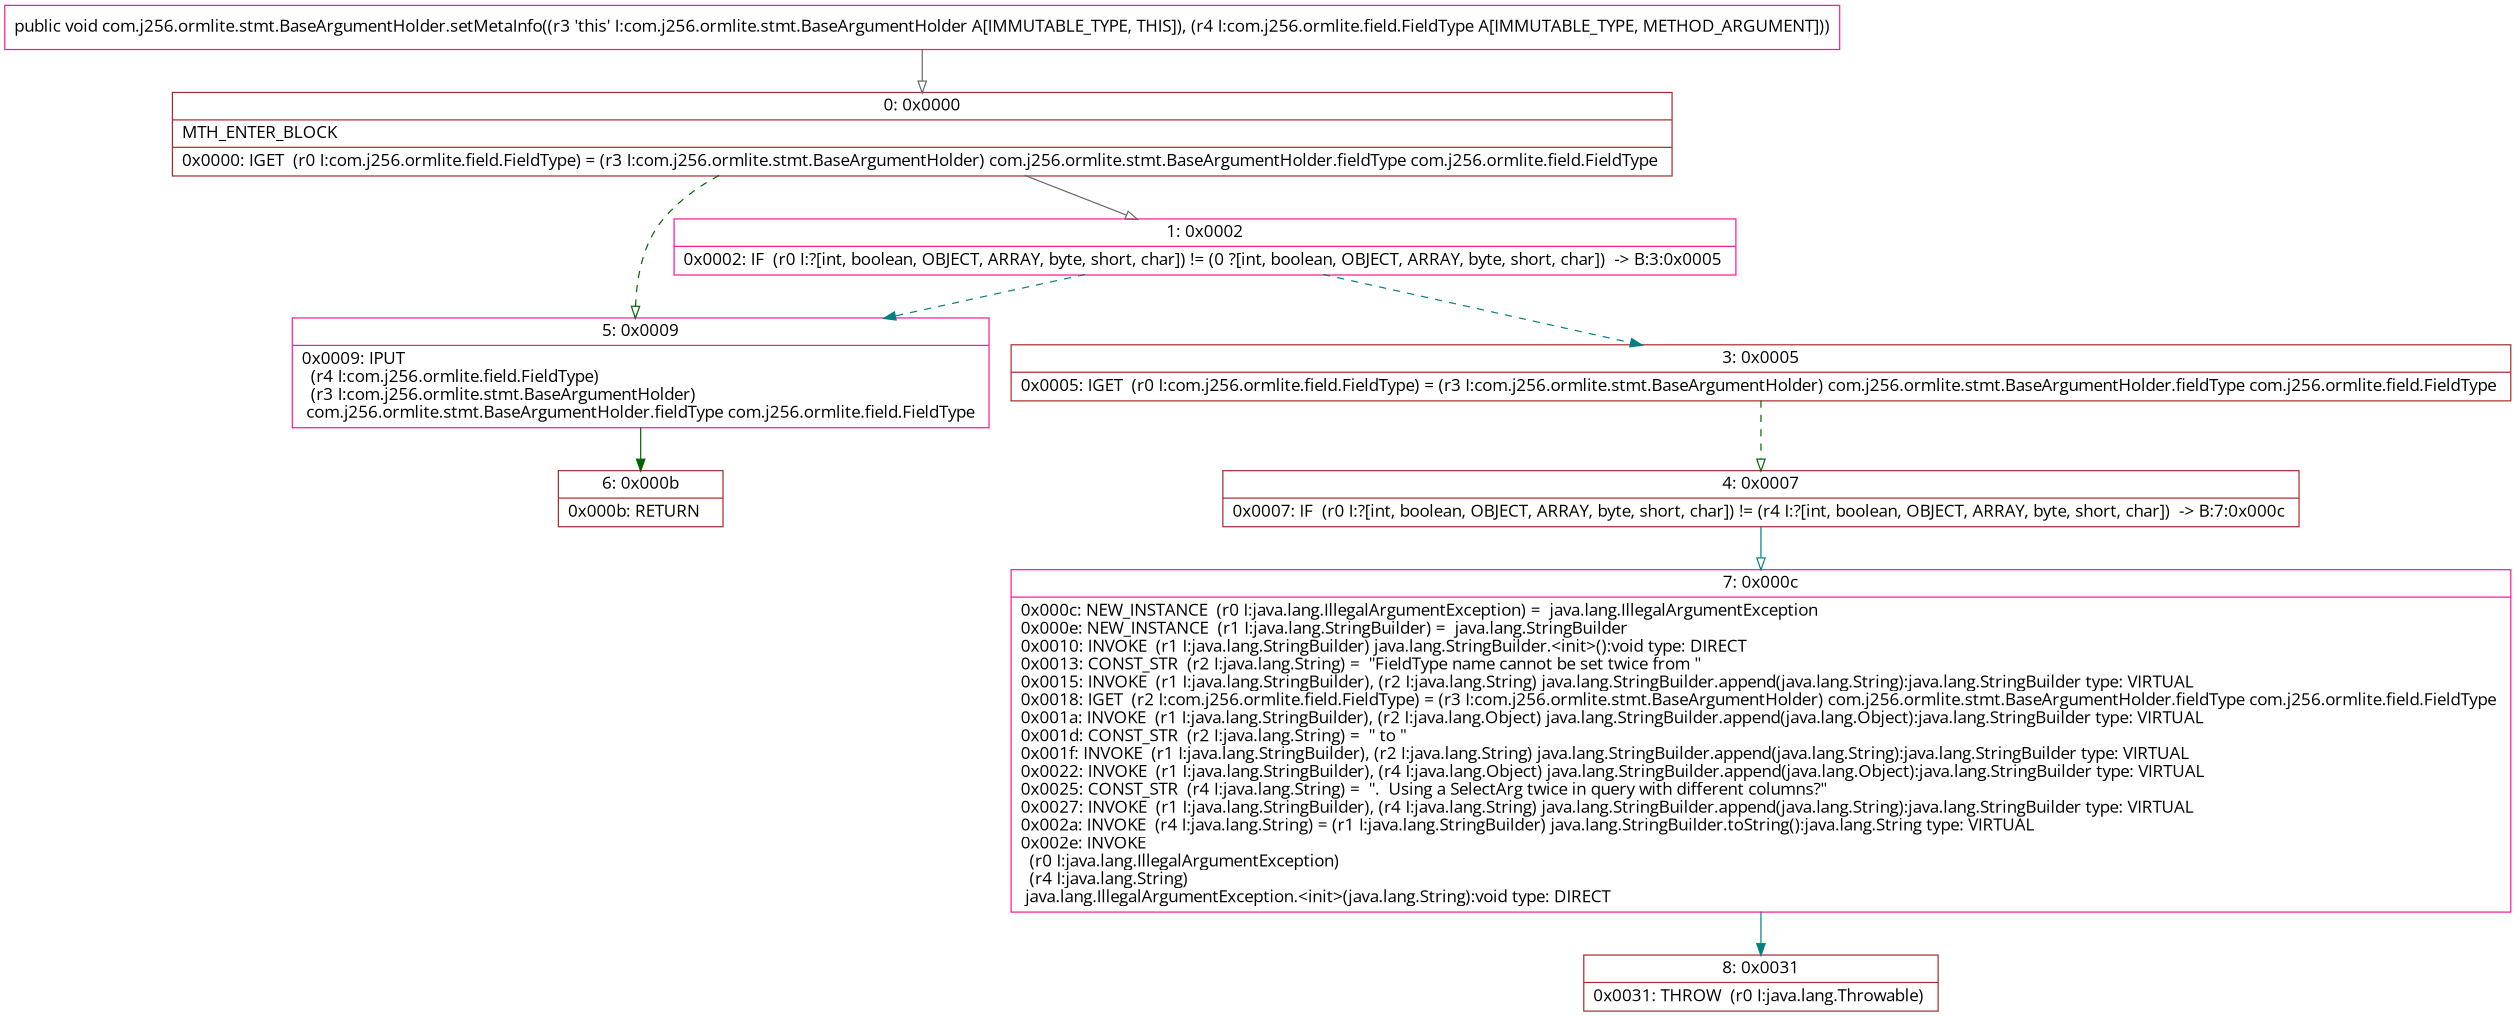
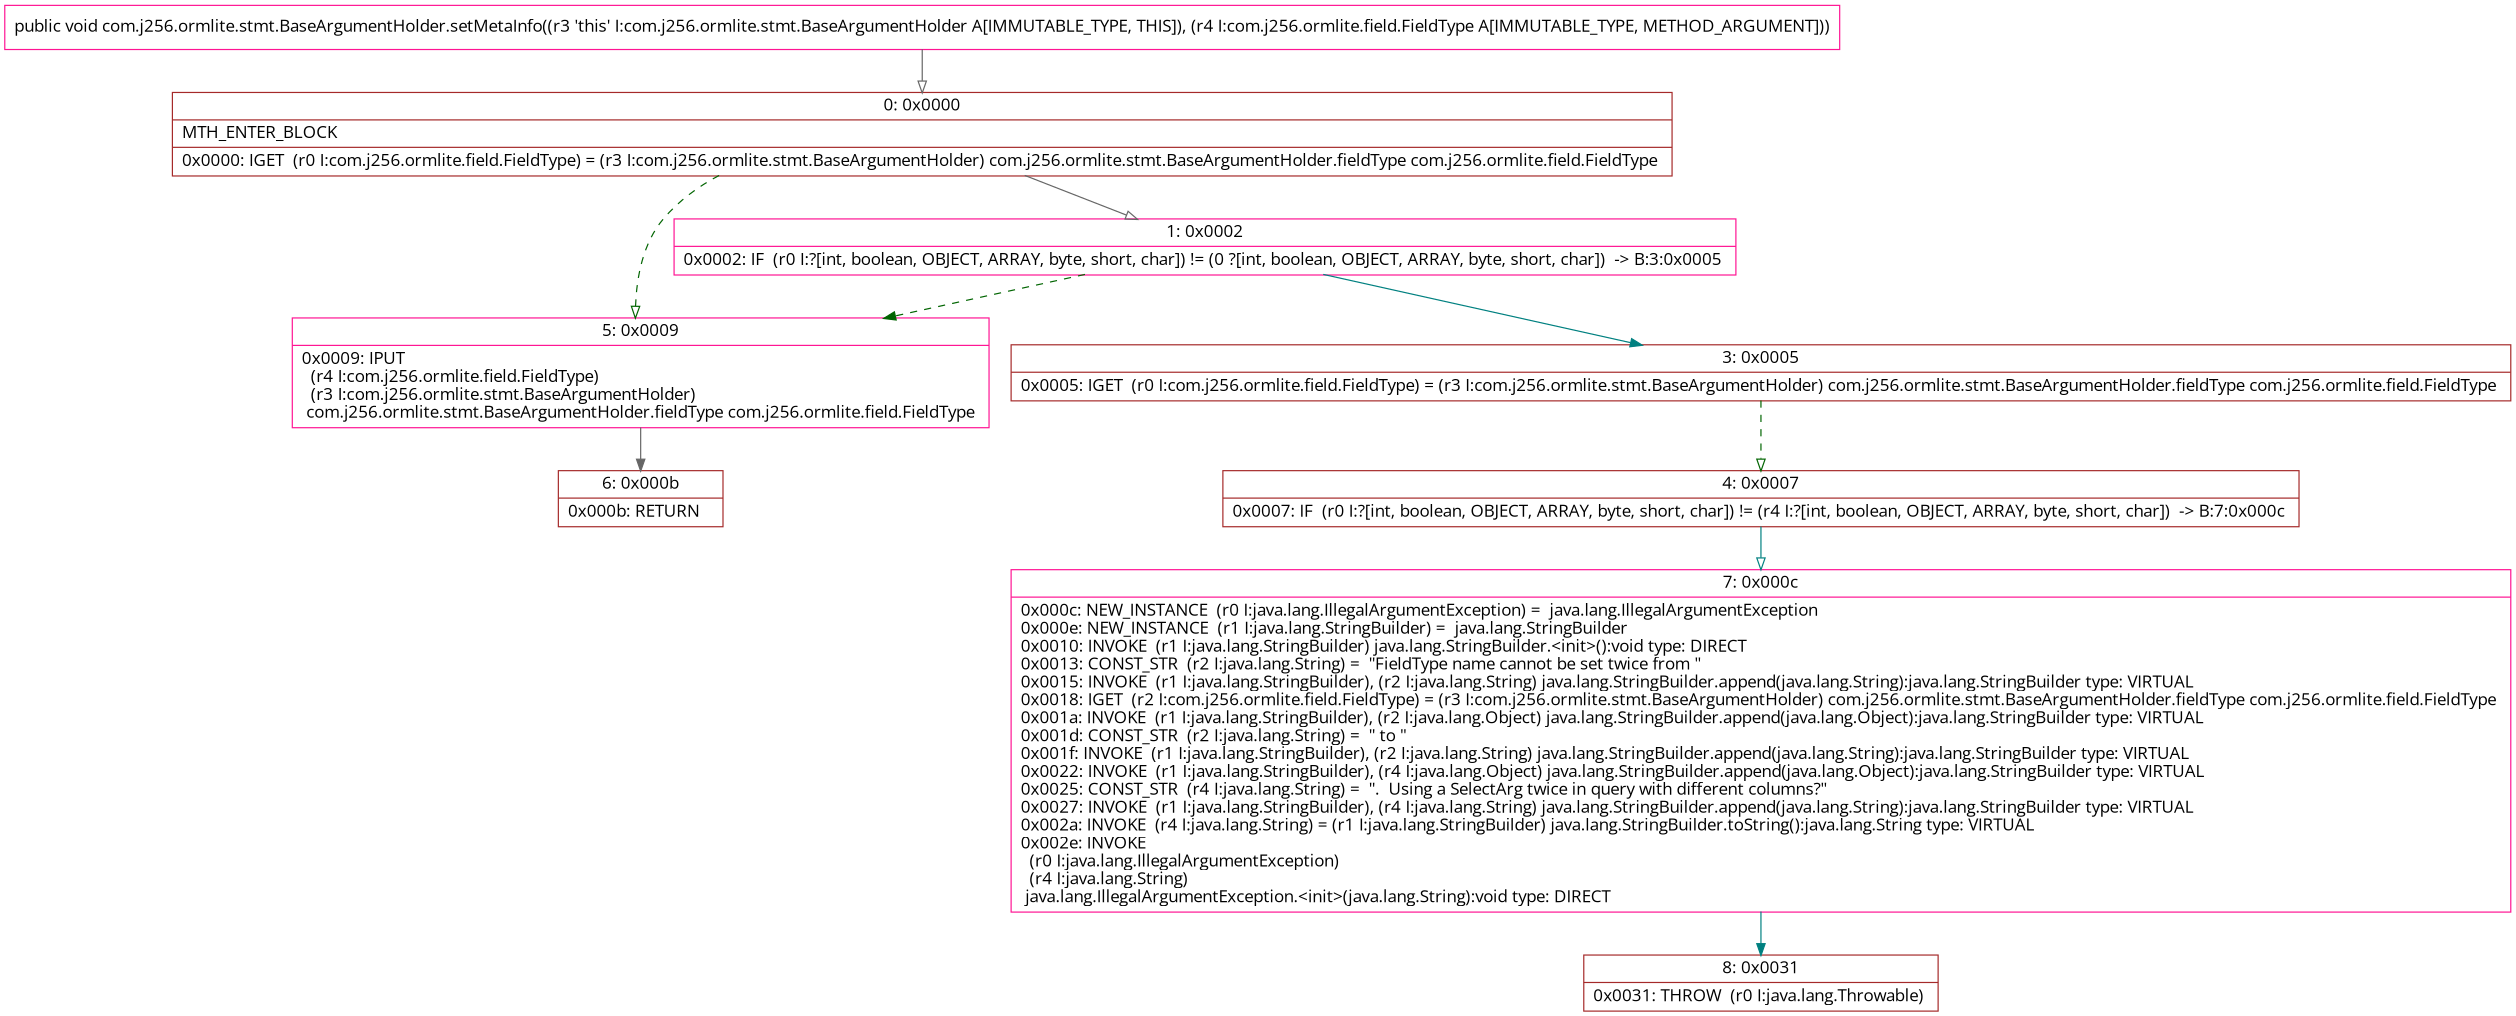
(990, 295) -> (990, 295)
(1477, 309) -> (1477, 309)
(641, 443) -> (641, 443)
